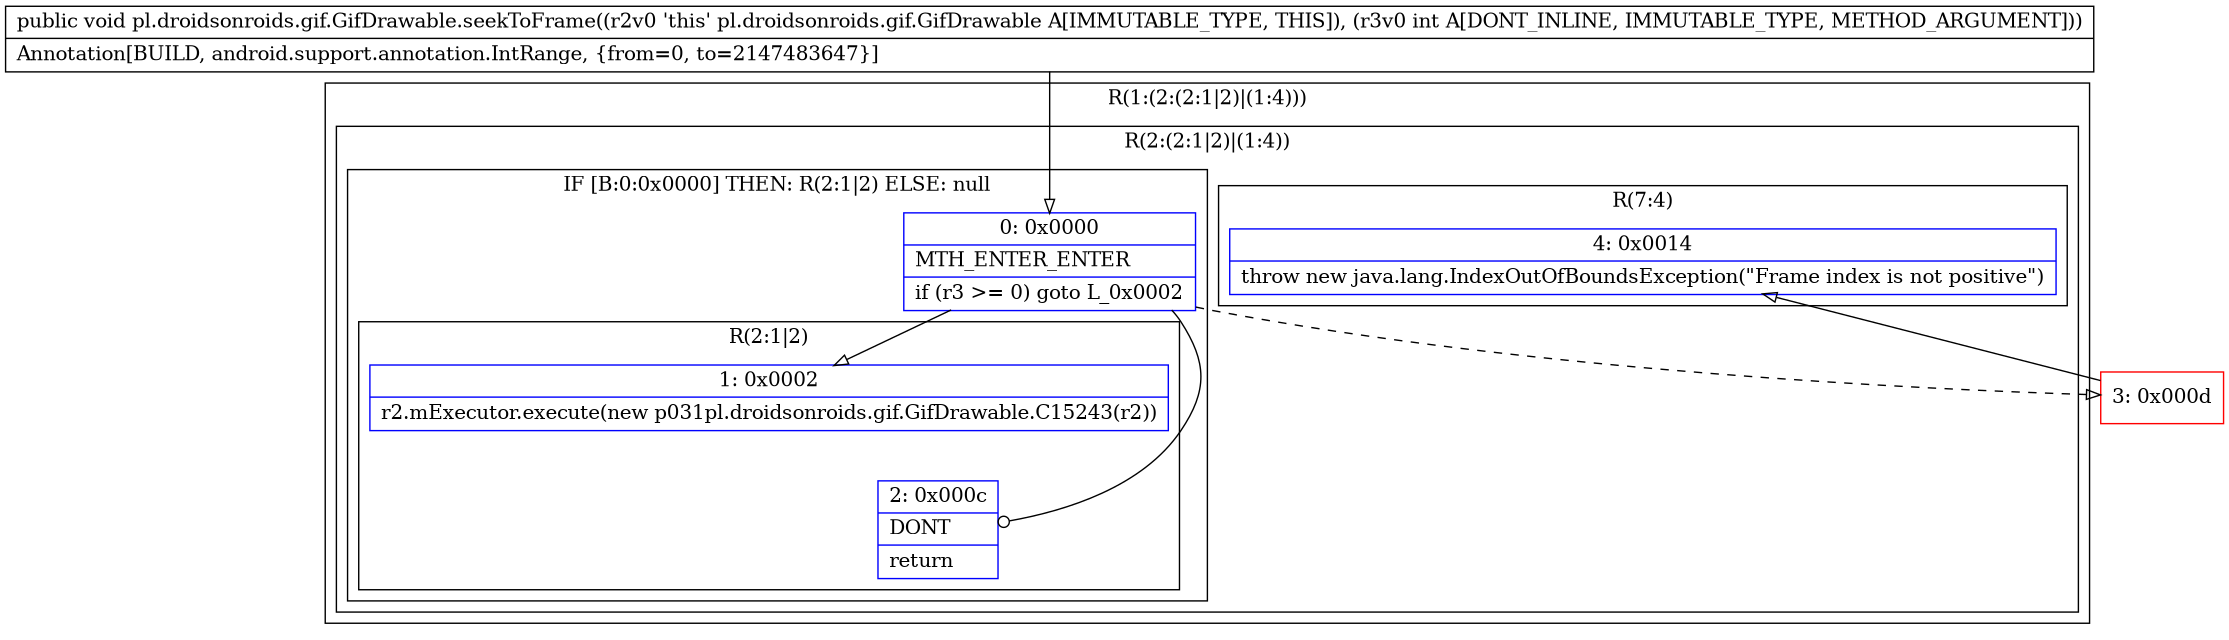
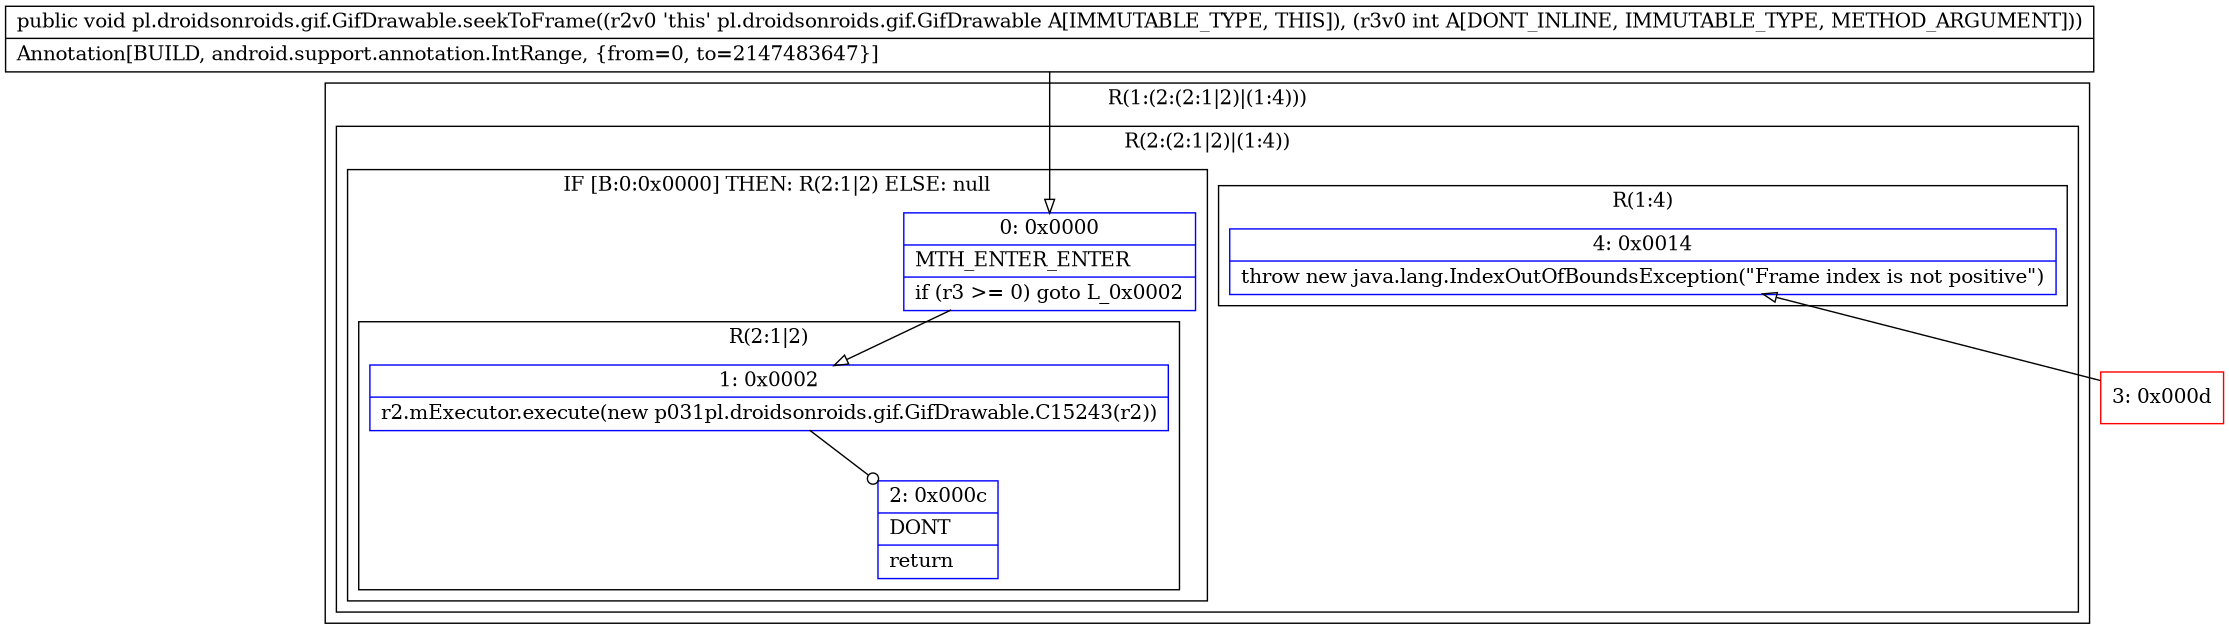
(1643, 202) -> (1643, 202)
(1639, 367) -> none
(1159, 455) -> (839, 453)
